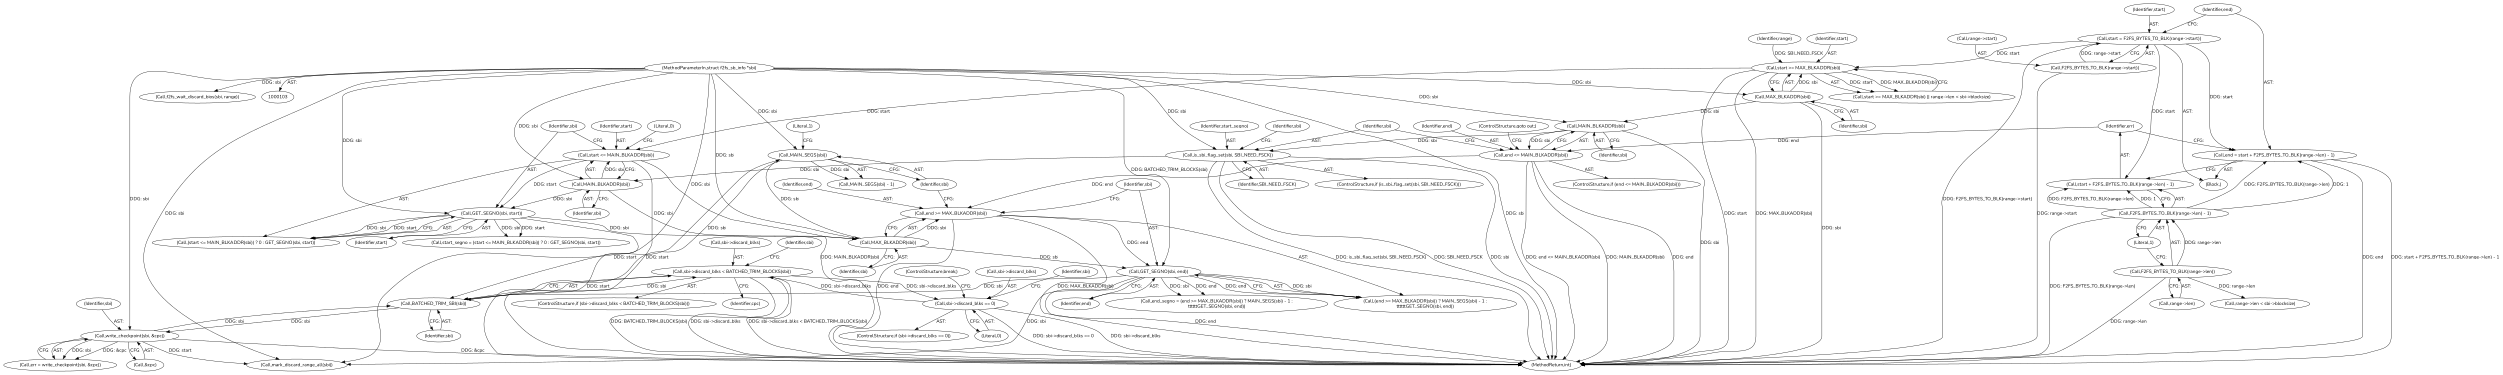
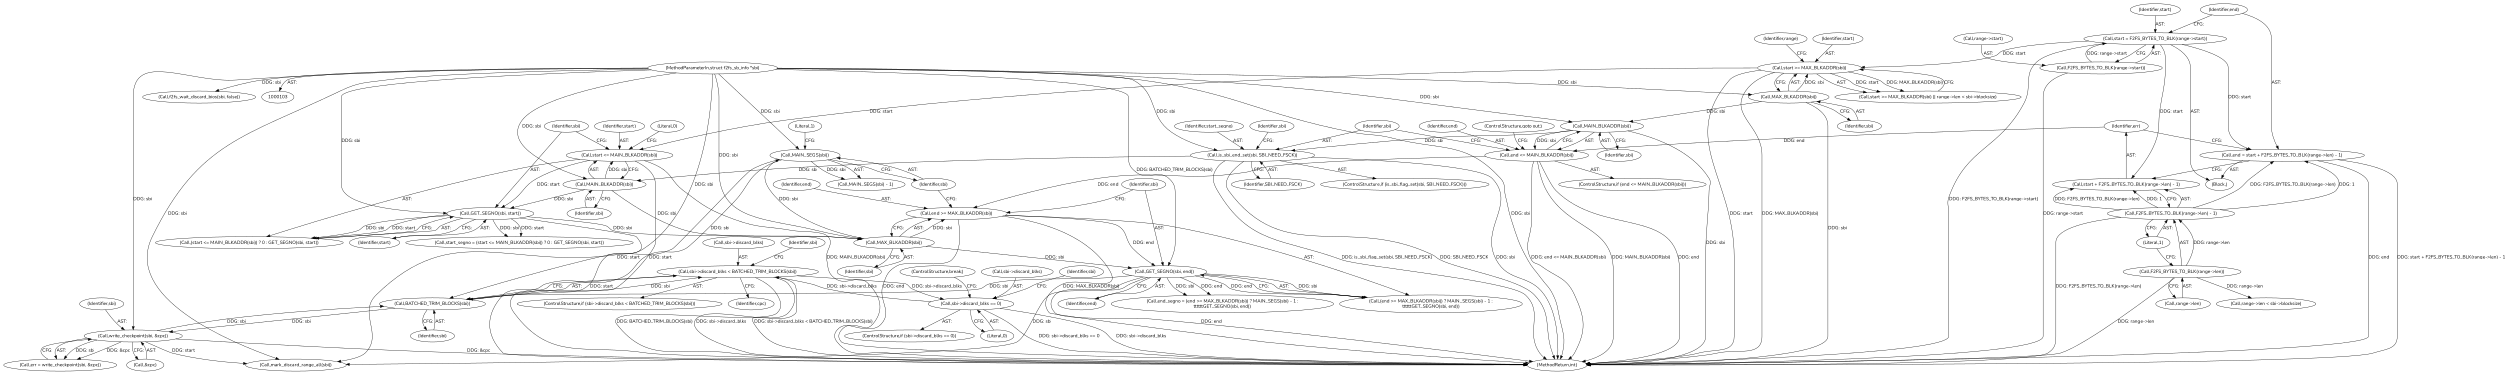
(1799, 53) -> (1803, 53)
(197, 97) -> (199, 97)
(1228, 155) -> (1253, 155)
(434, 304) -> (432, 304)
